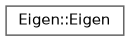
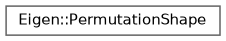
(65, 21) -> (113, 21)
